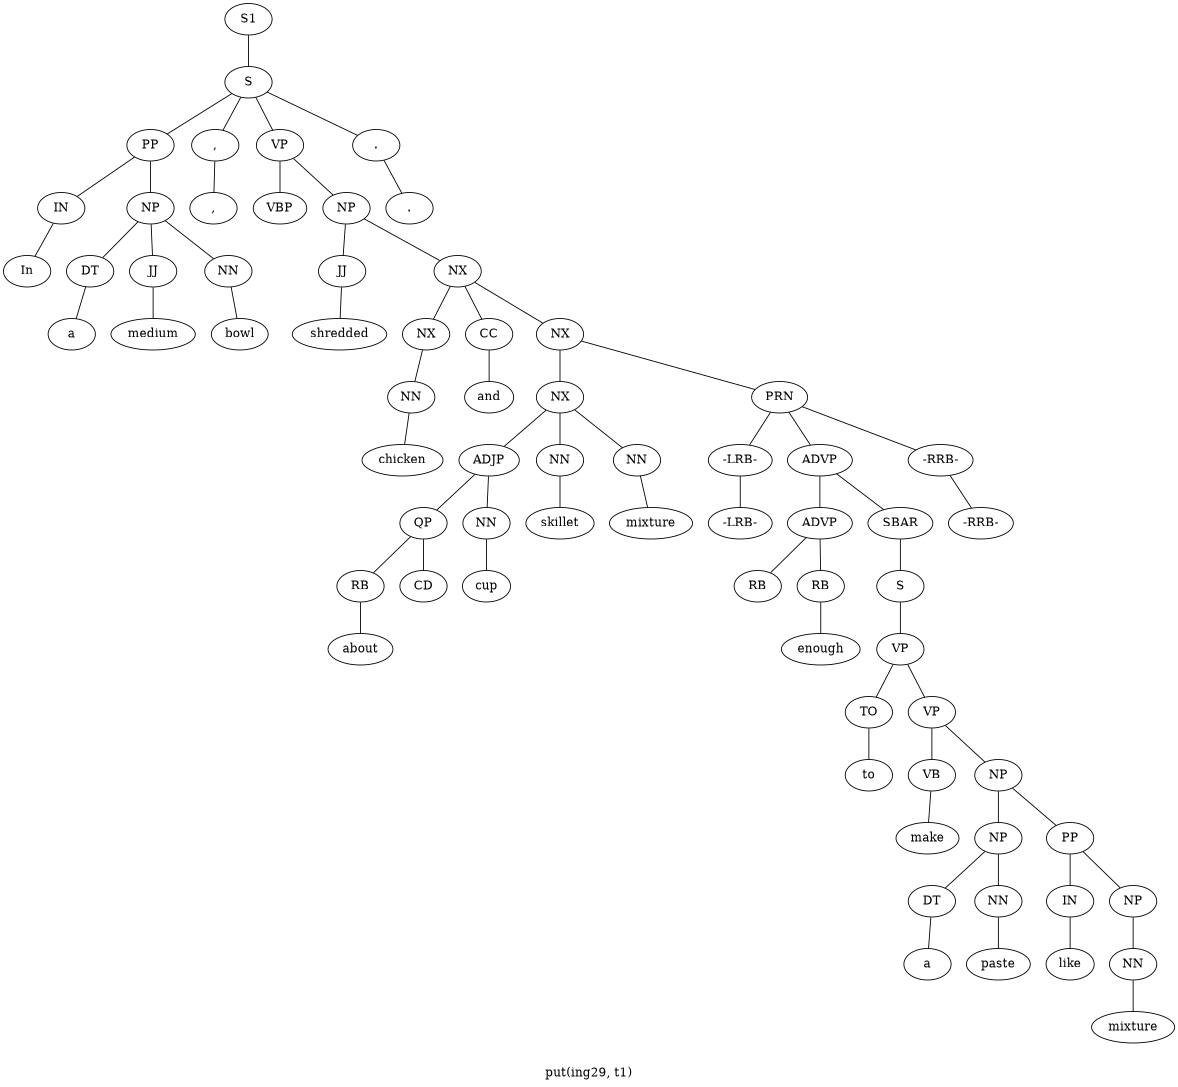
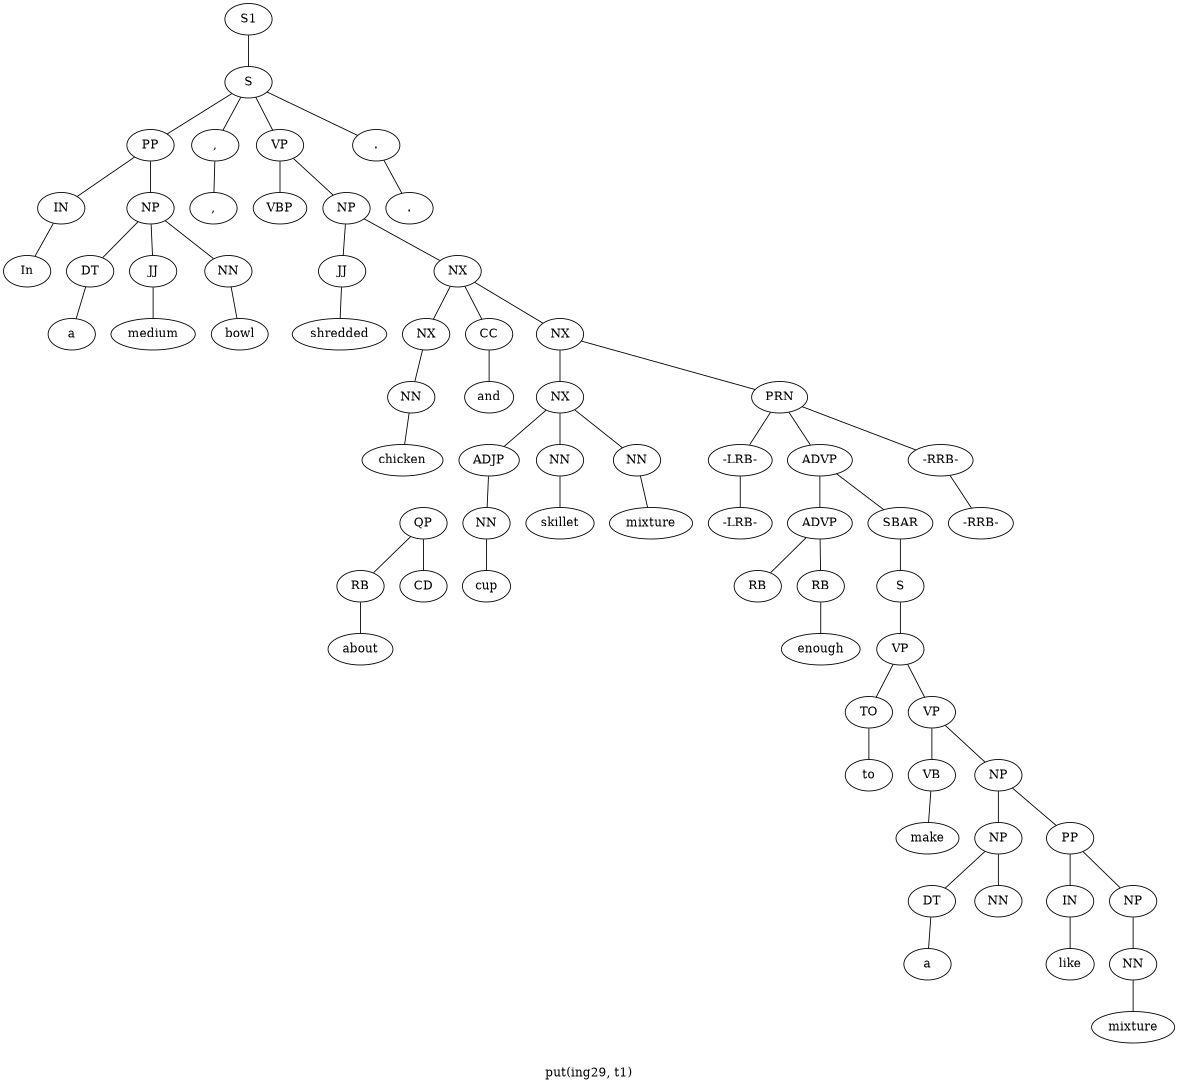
(456, 492) -> none
(998, 964) -> none
